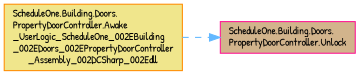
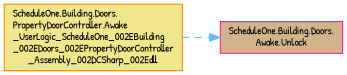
(288, 37) -> (281, 37)
